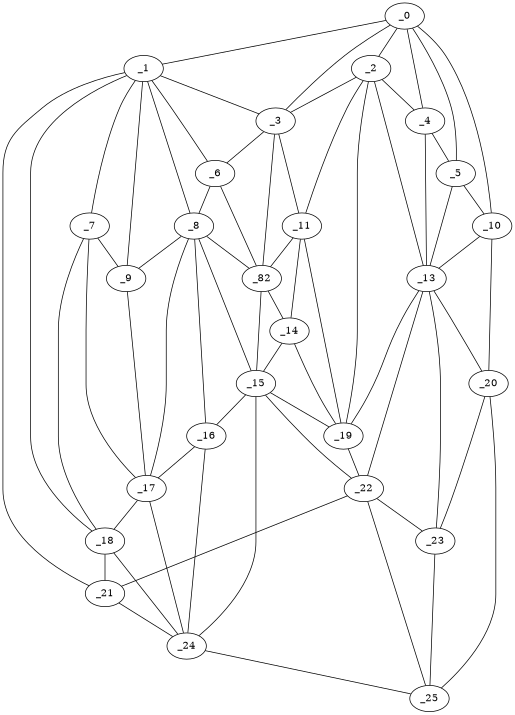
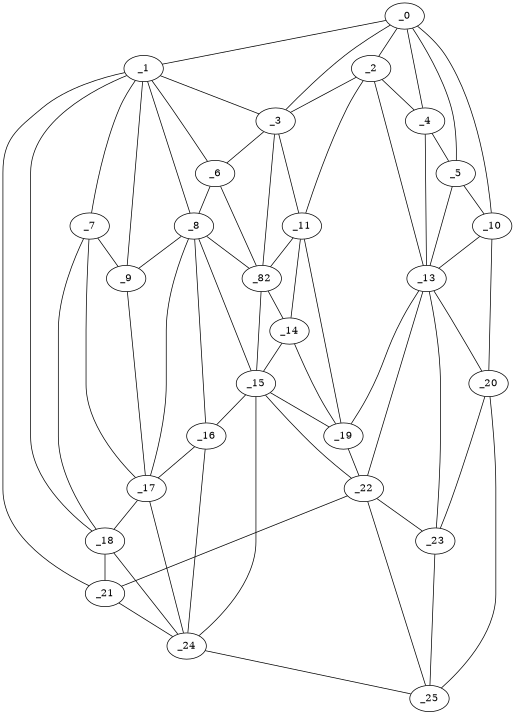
(357, 252) -> none
